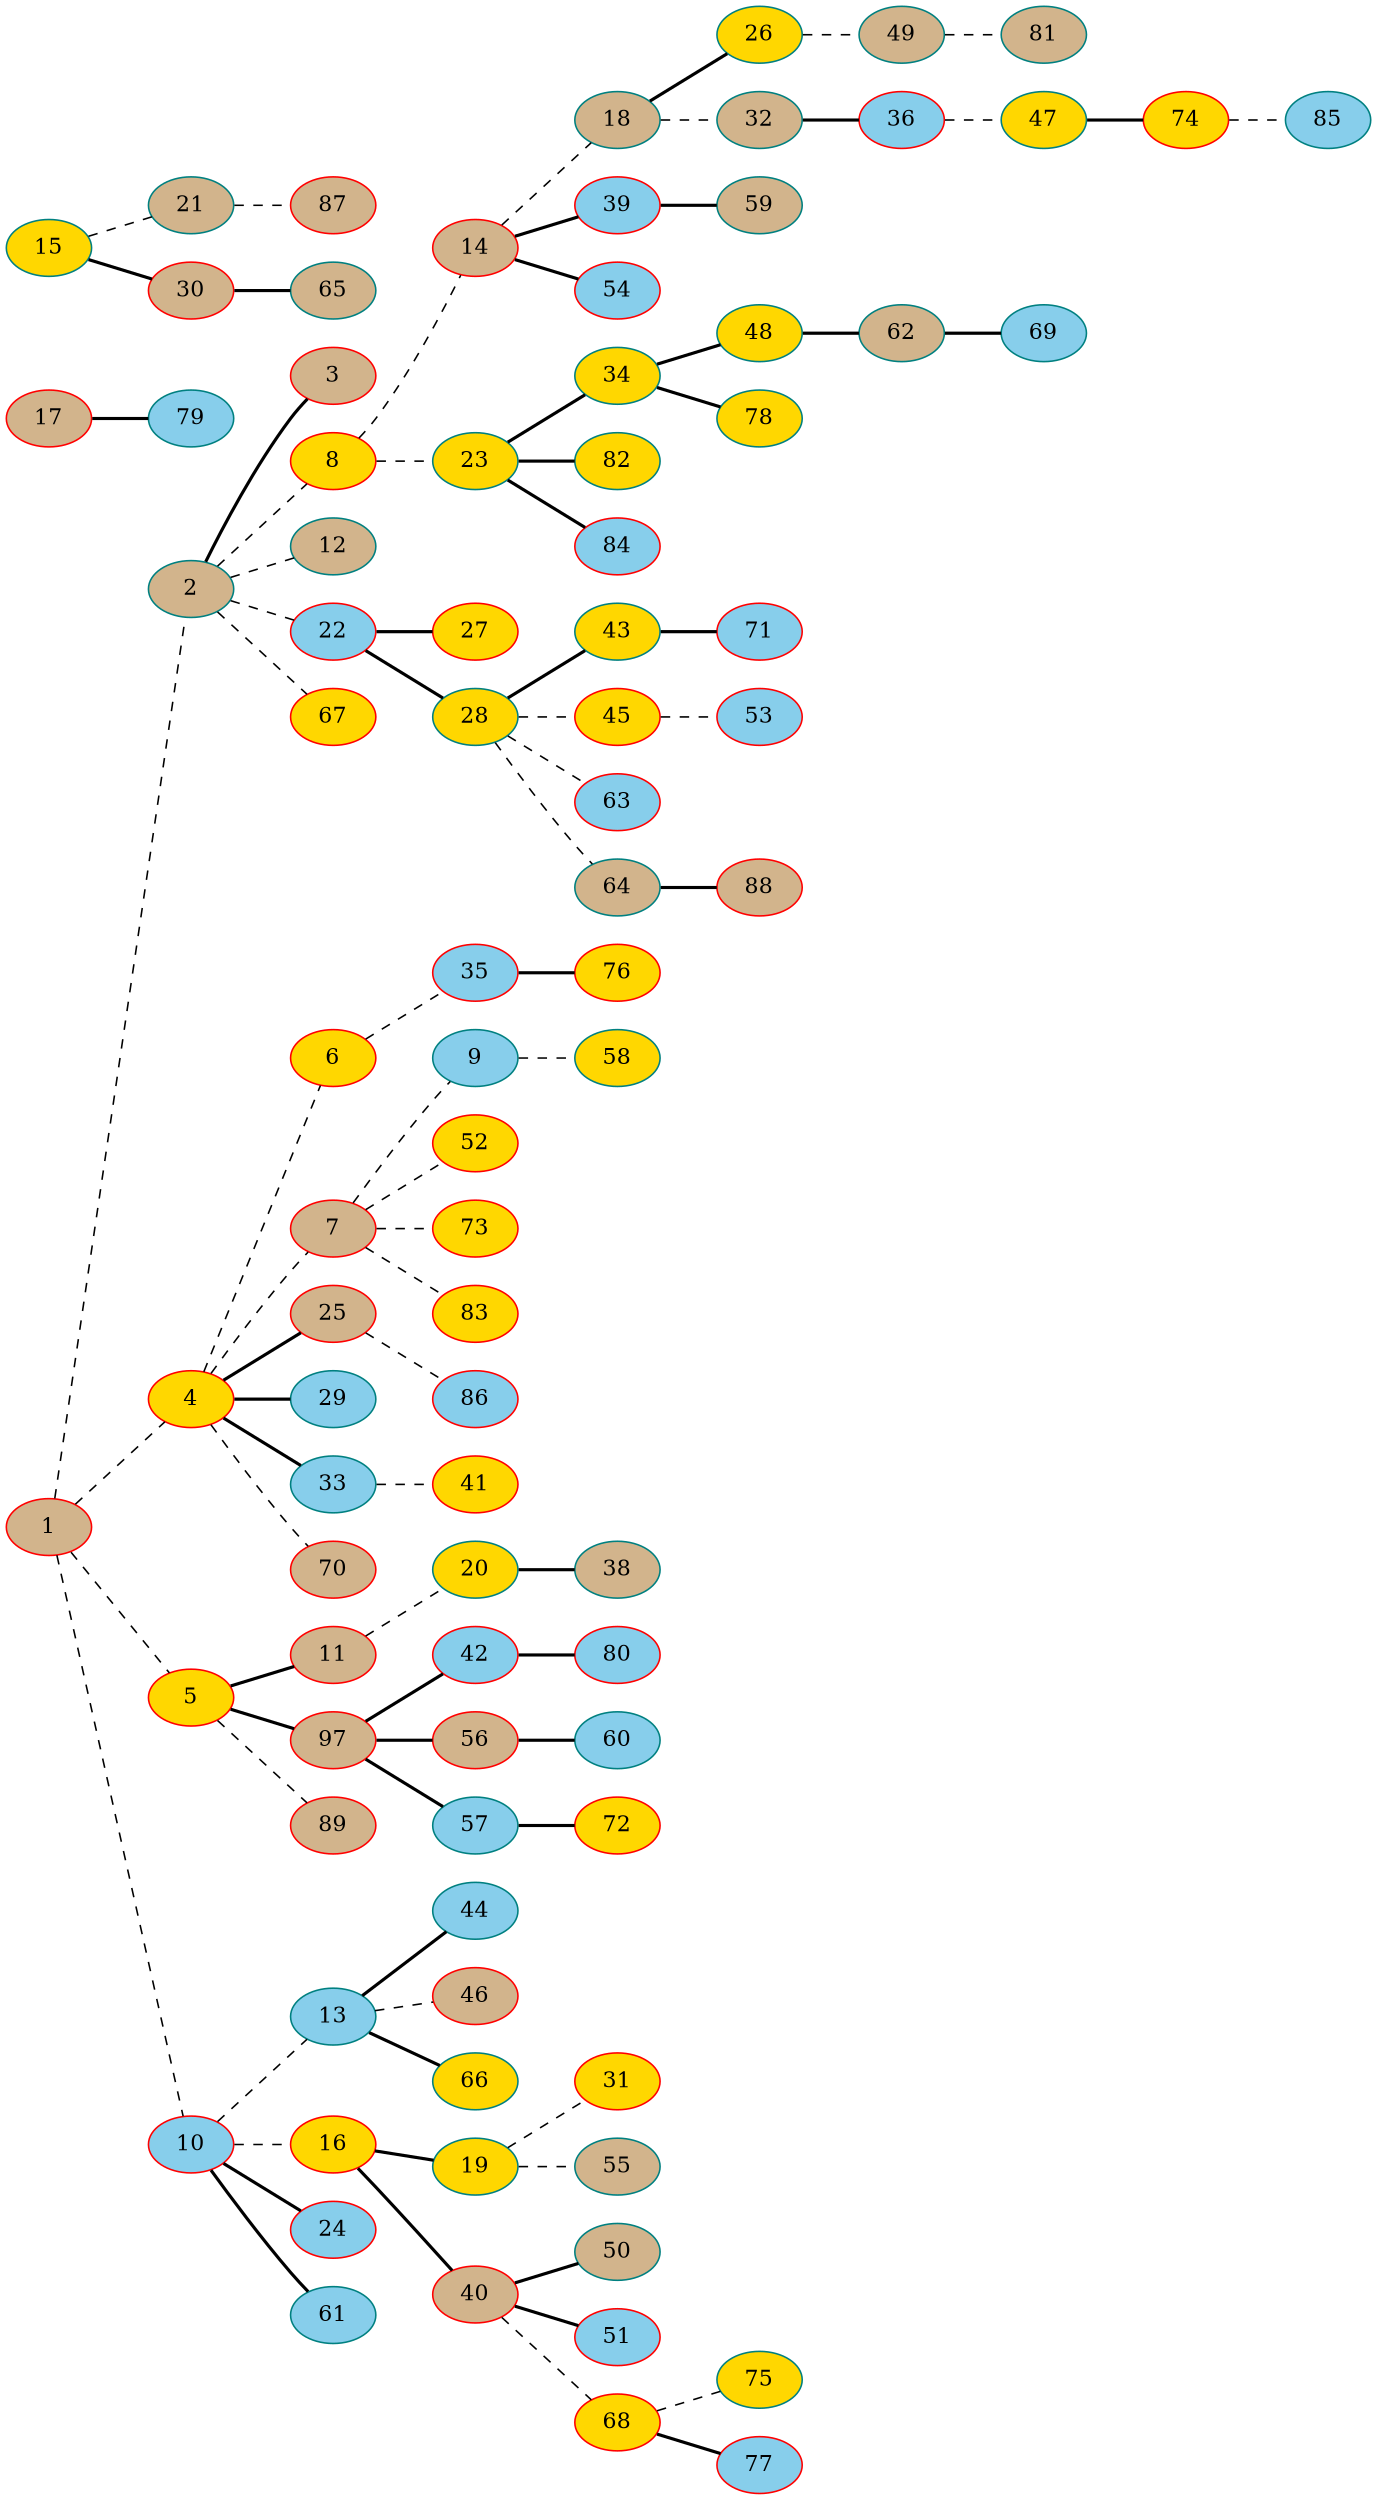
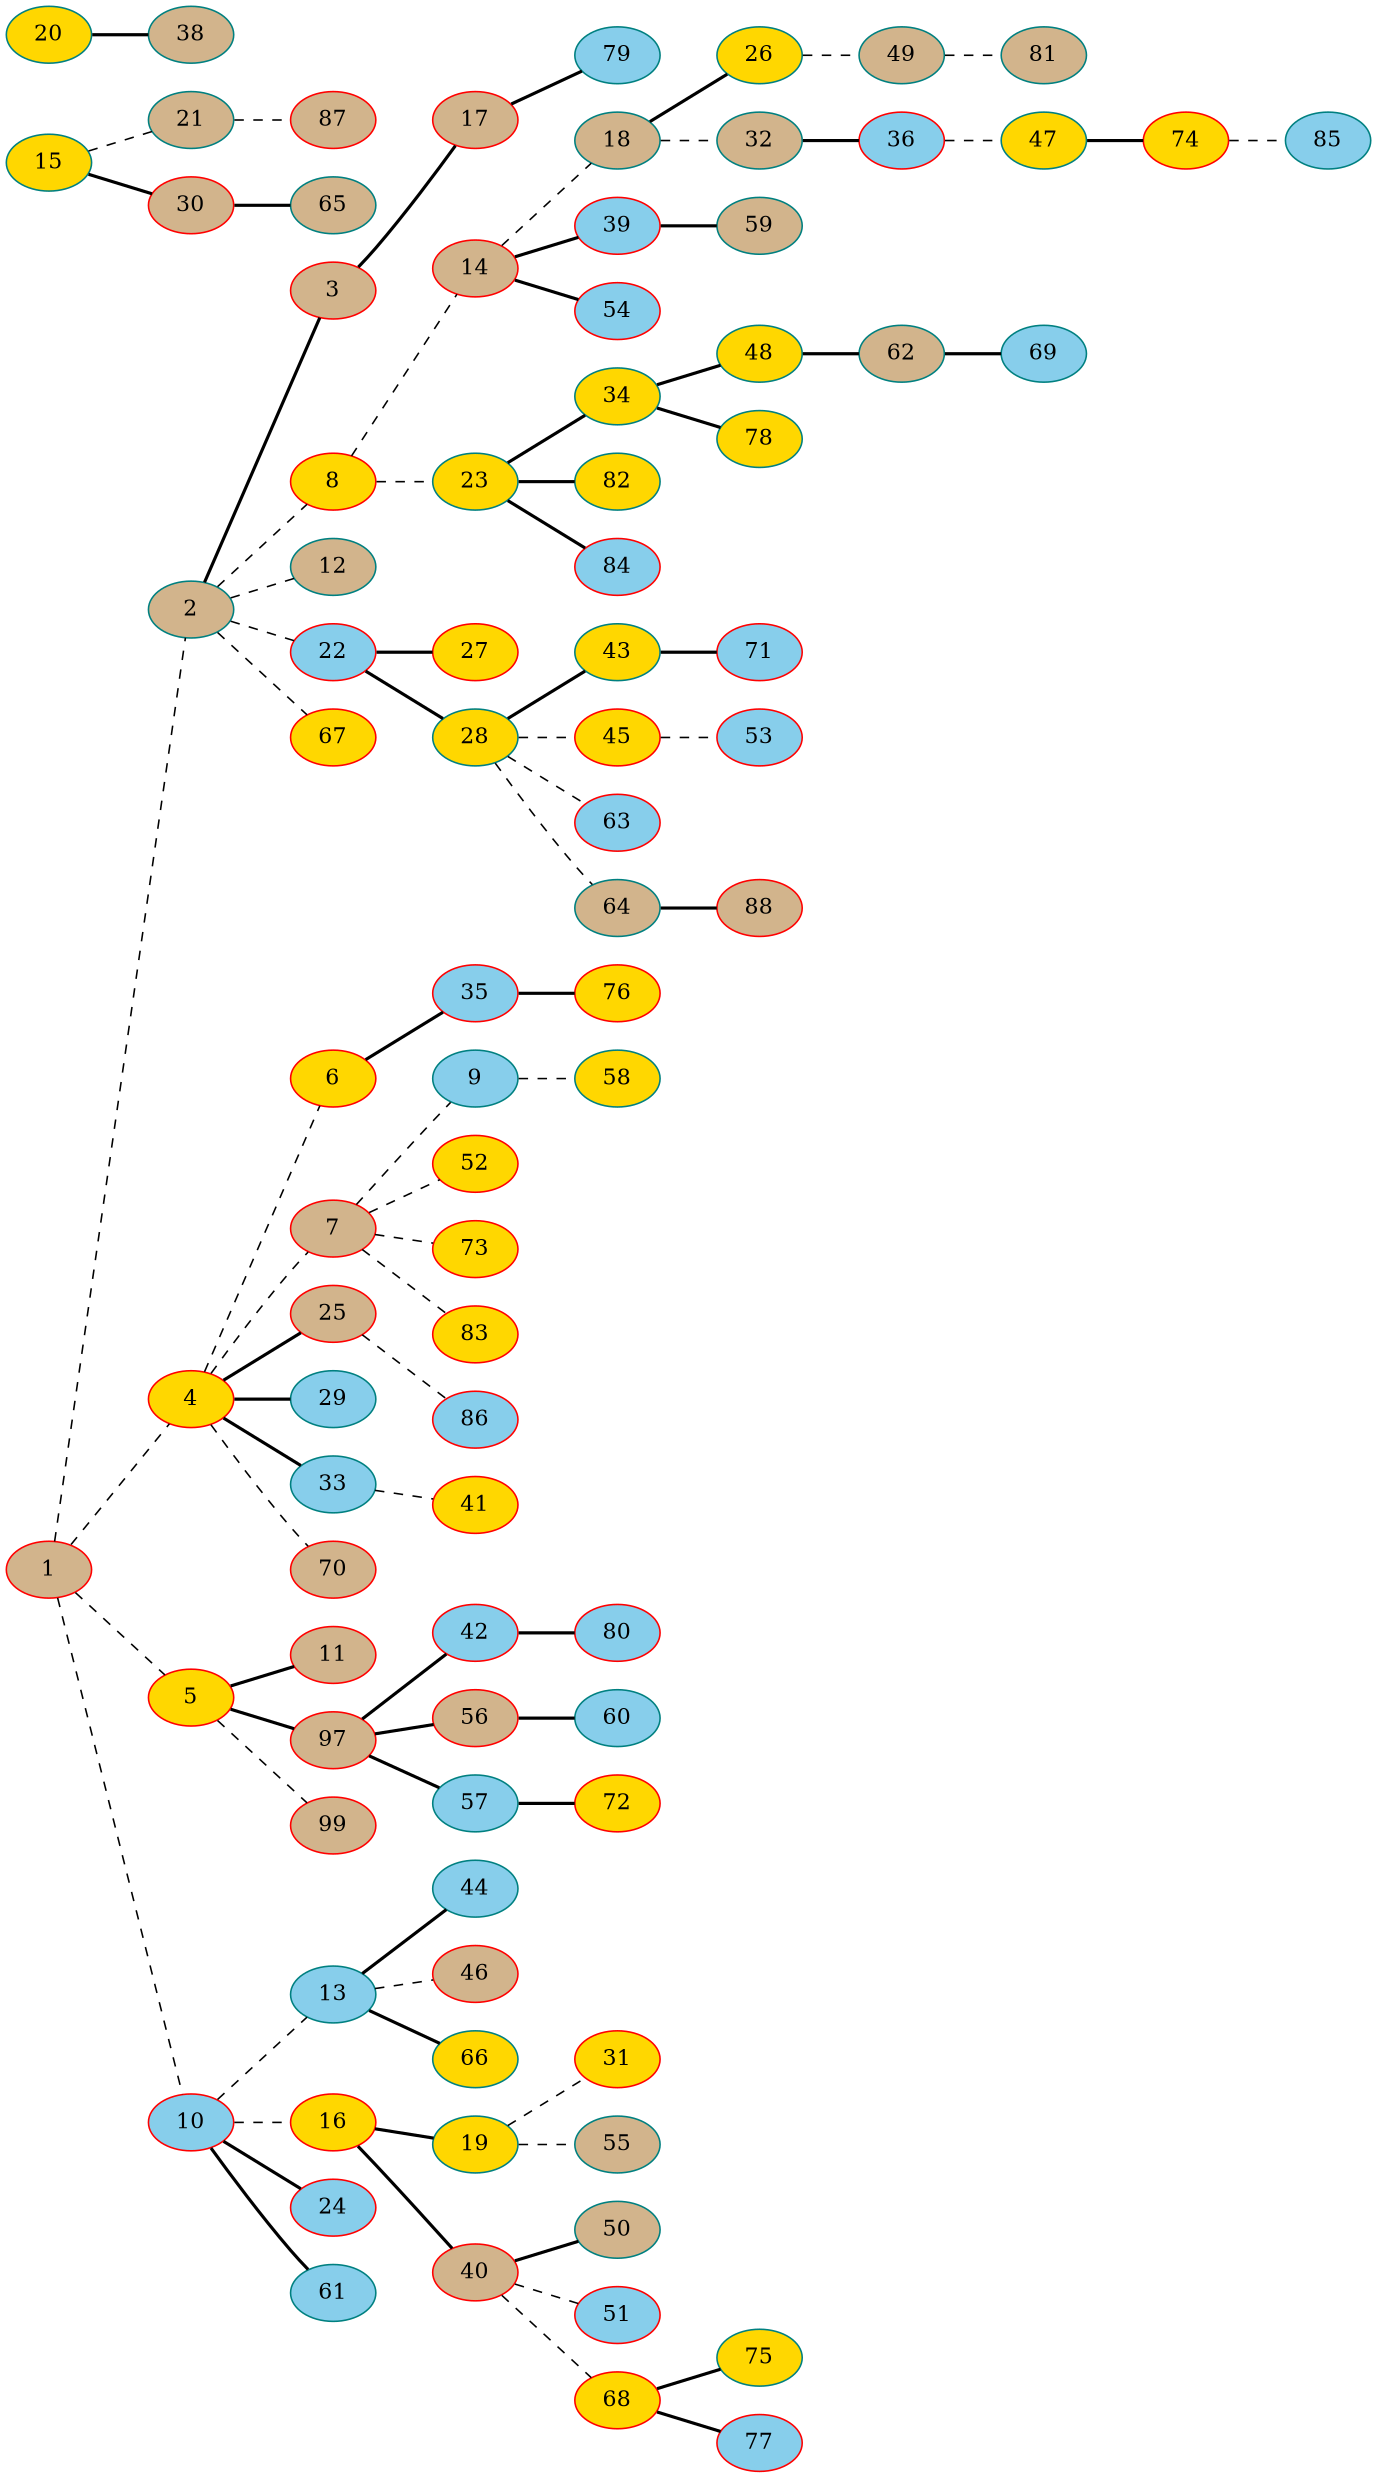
none -> (409, 208)
(404, 1015) -> (404, 1036)
(404, 1612) -> none
(333, 1826) -> (333, 1826)
(547, 2316) -> (547, 2294)
(689, 2401) -> (689, 2379)
